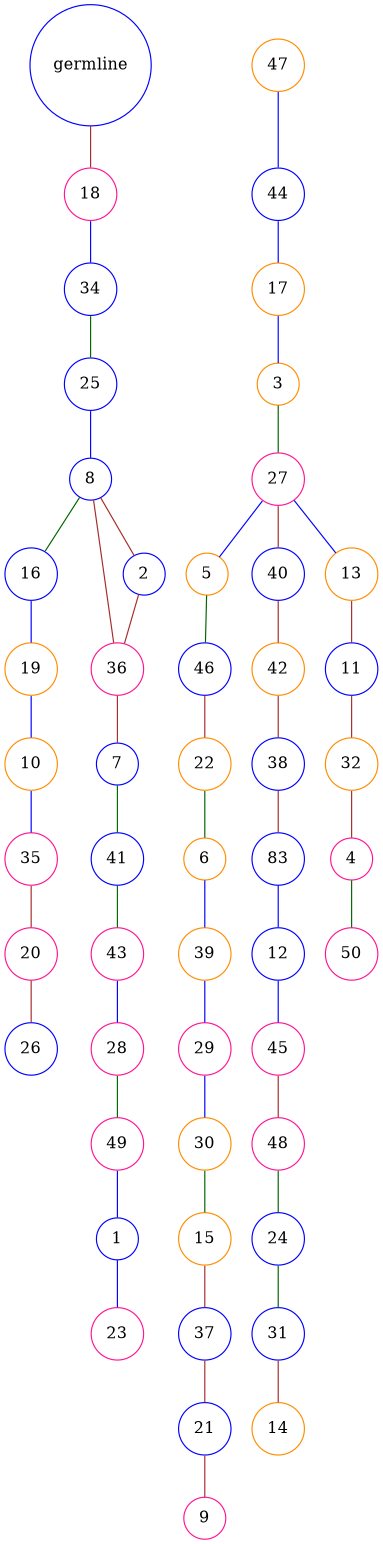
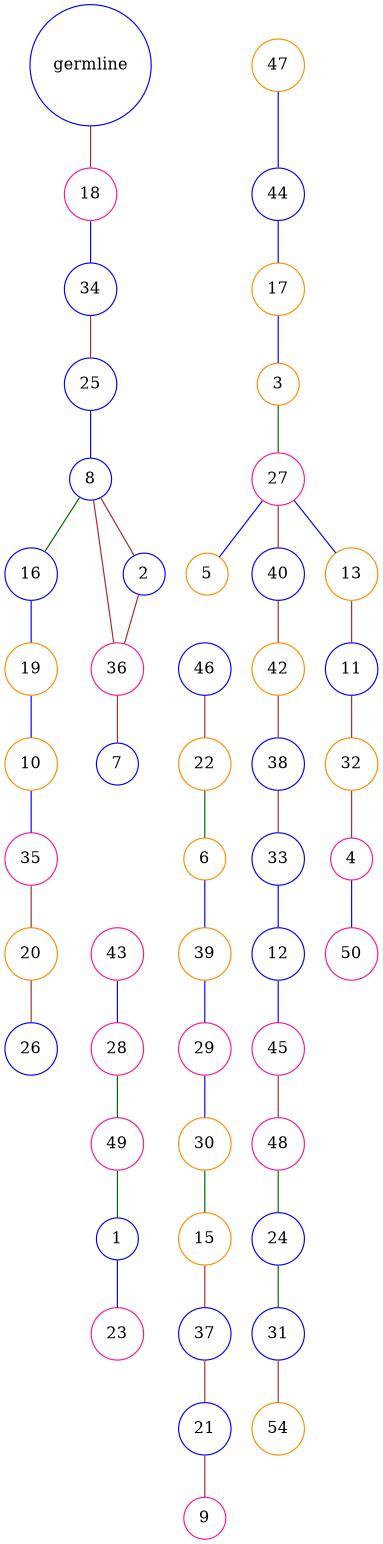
(91, 337) -> (91, 337)
(206, 619) -> none
(117, 859) -> none
(278, 859) -> (278, 859)
(352, 904) -> (352, 904)
(31, 954) -> (31, 954)
(117, 1194) -> (117, 1194)
(278, 1429) -> (278, 1429)
